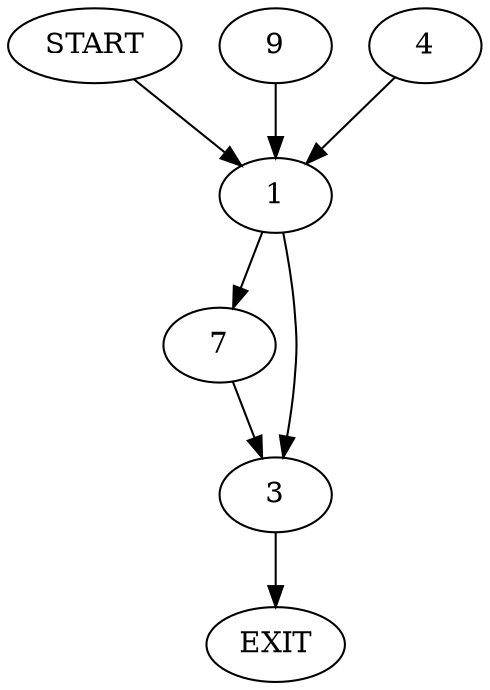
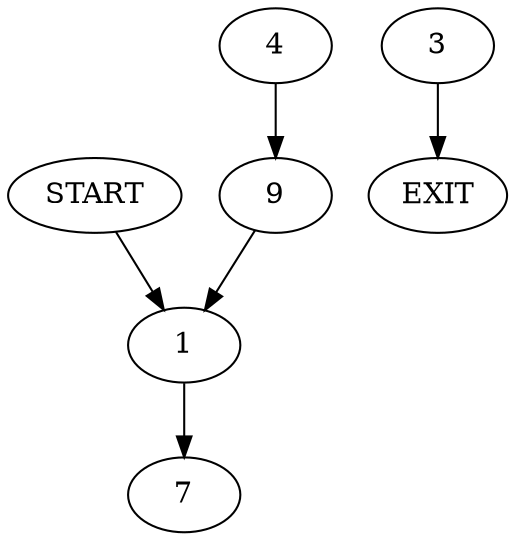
(358, 113) -> (276, 110)
(296, 335) -> none
(244, 410) -> none
